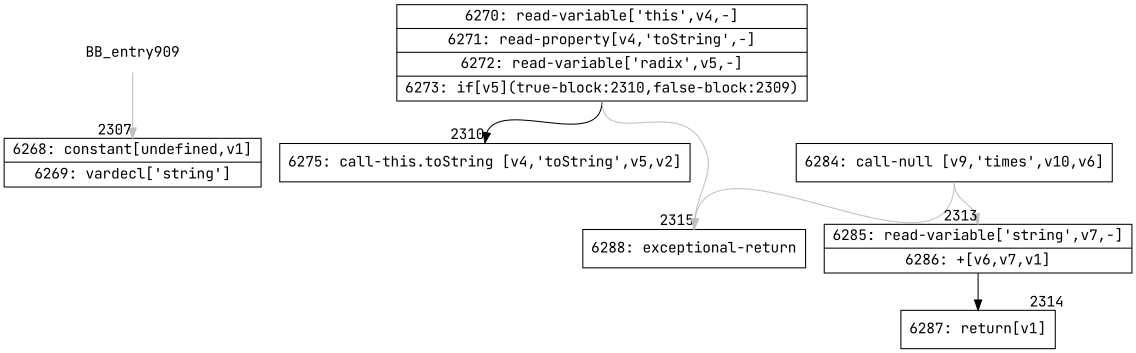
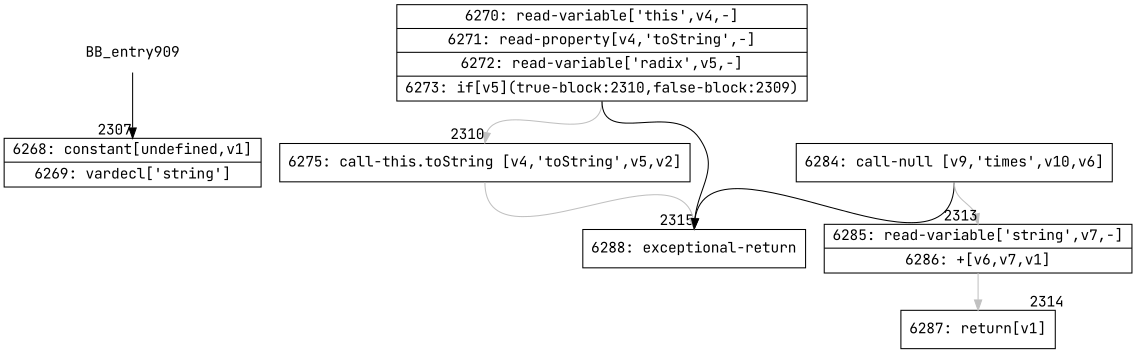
(133, 100) -> (133, 100)
(549, 123) -> (549, 123)
(688, 128) -> (688, 128)
none -> (584, 207)
(829, 207) -> (829, 207)
(978, 286) -> (978, 286)
